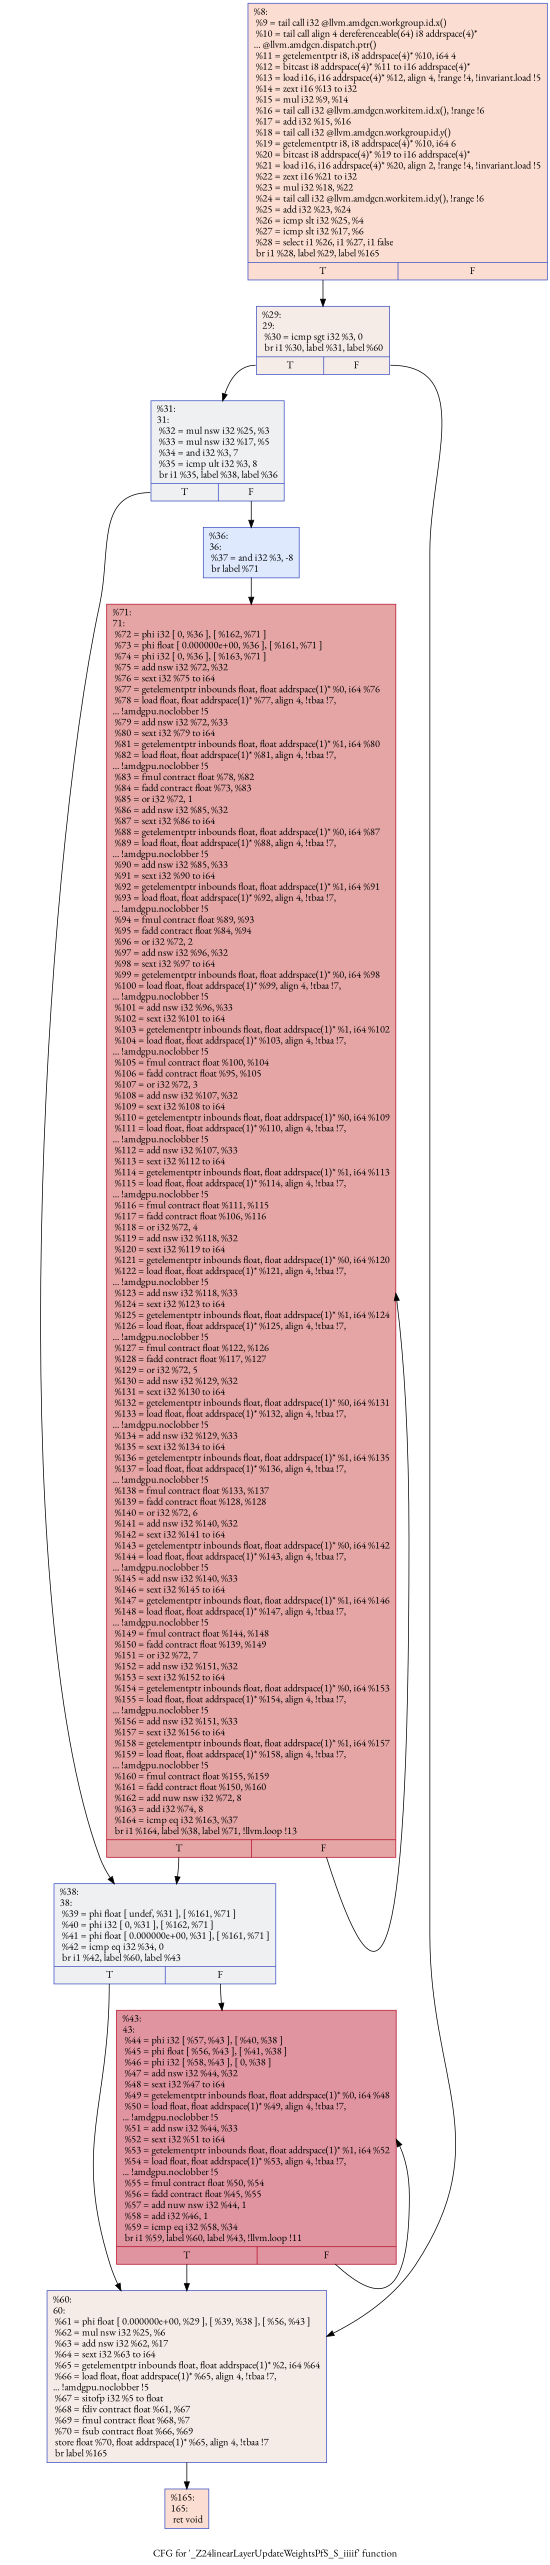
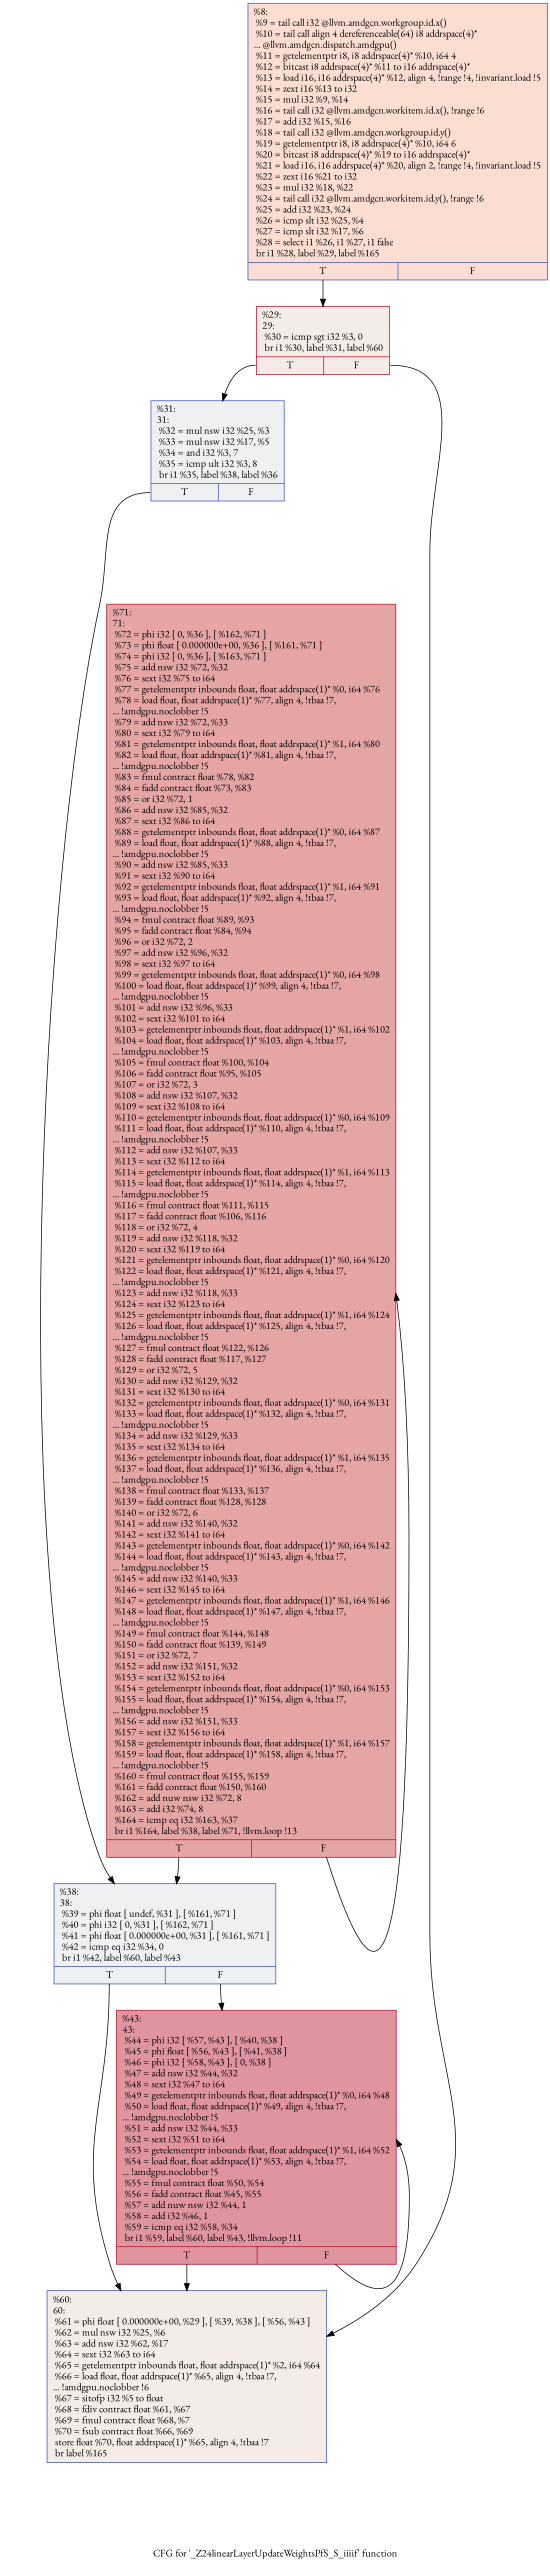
(315, 45) -> (326, 45)
(323, 340) -> (323, 340)
(251, 553) -> none
(101, 2387) -> (101, 2387)
(187, 2509) -> none
